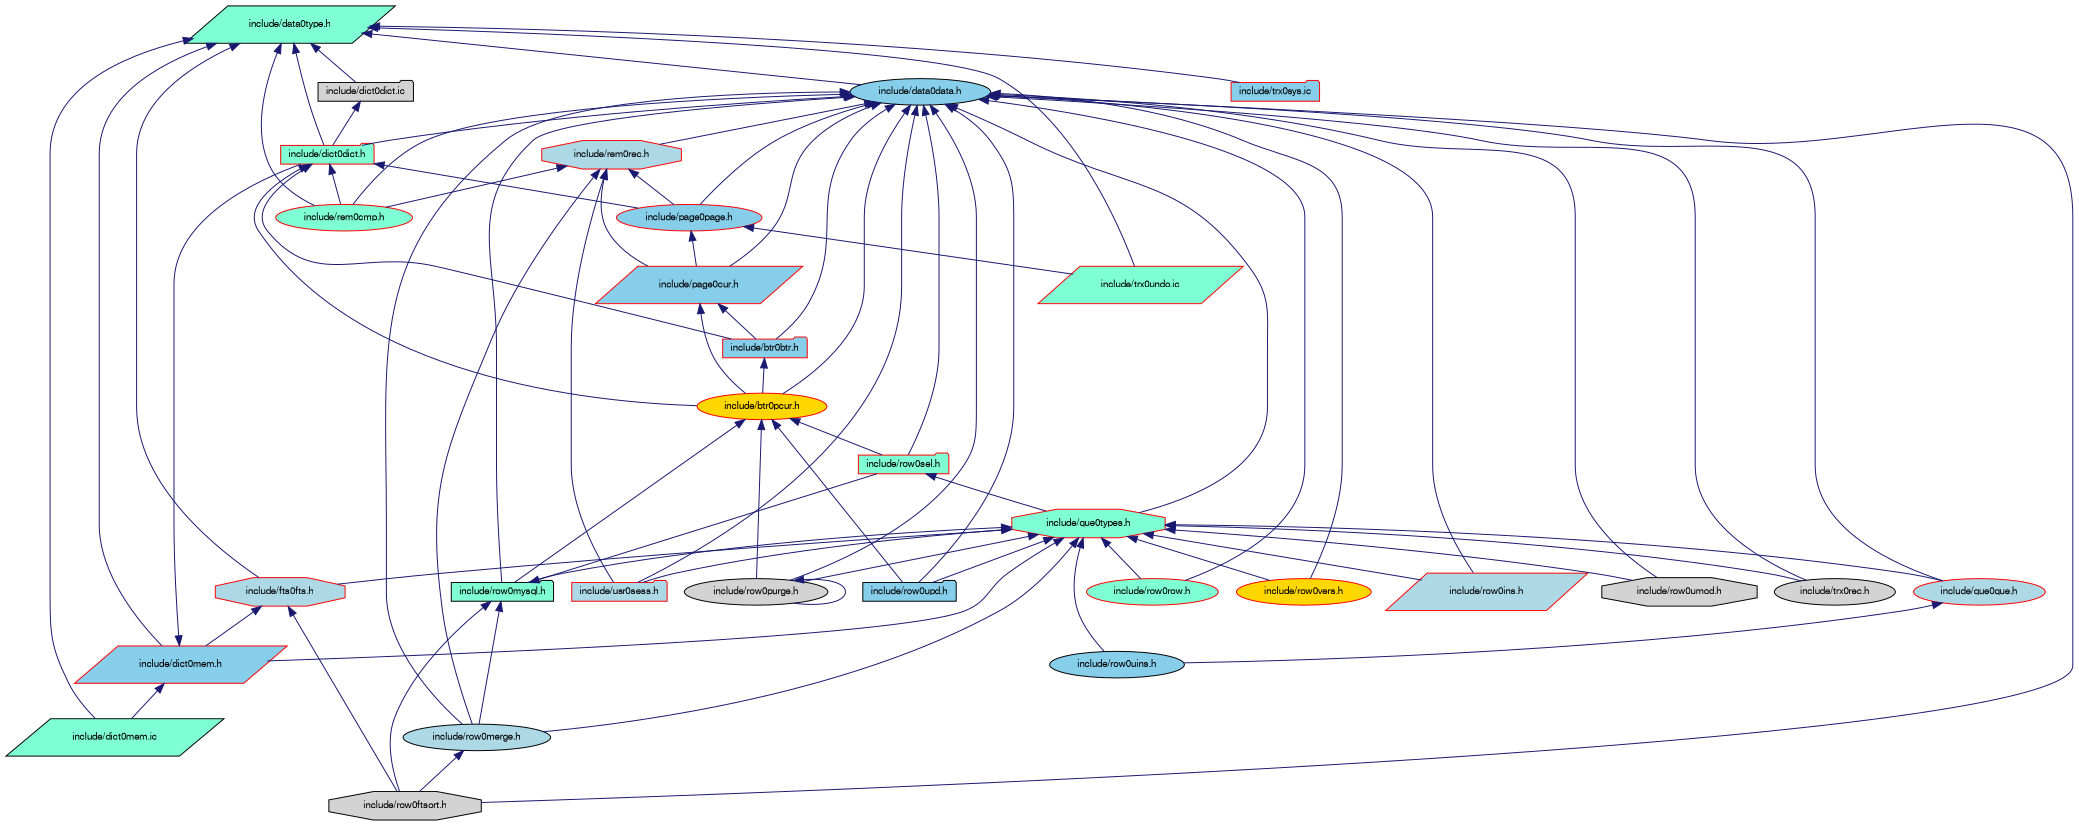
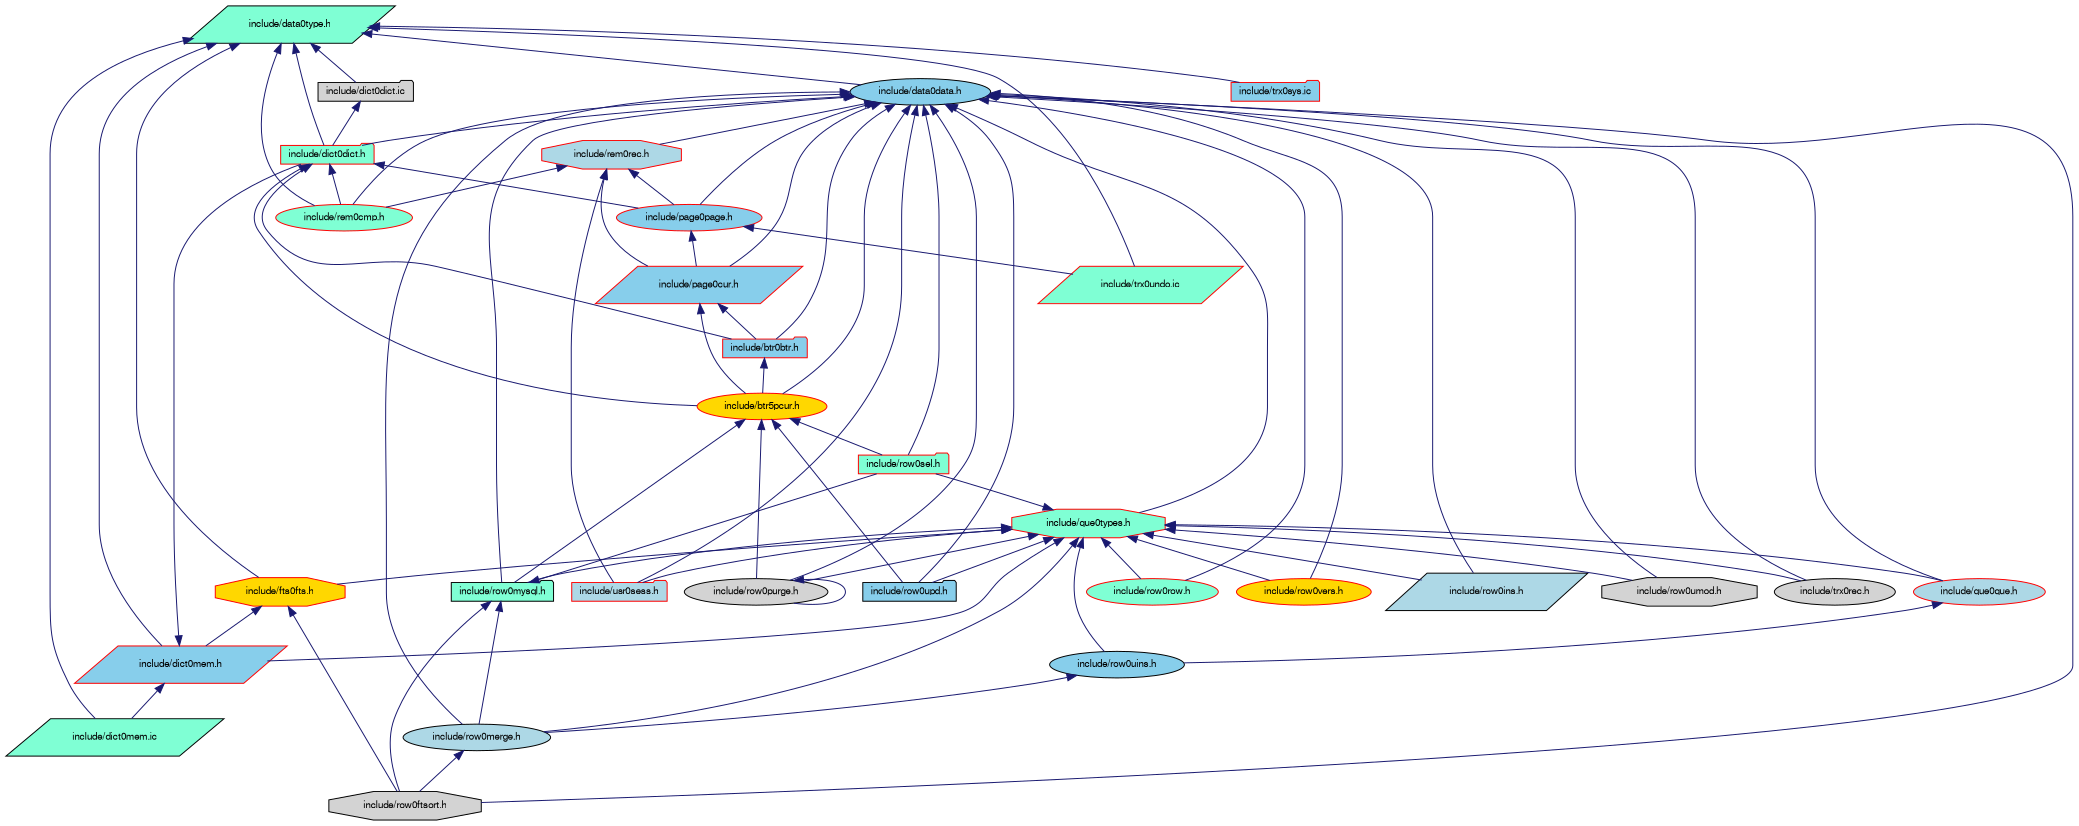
(762, 406) -> (762, 406)
(454, 435) -> (807, 712)
(996, 496) -> (984, 488)
(280, 592) -> (280, 592)
(1487, 592) -> (1487, 592)
